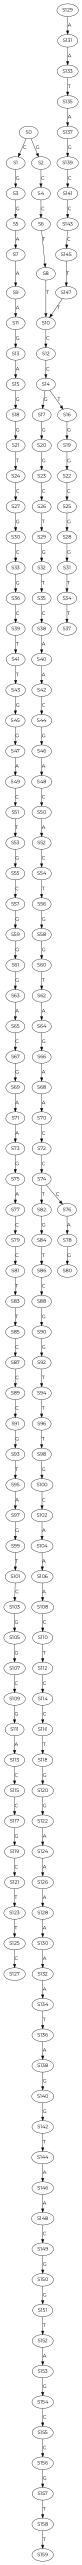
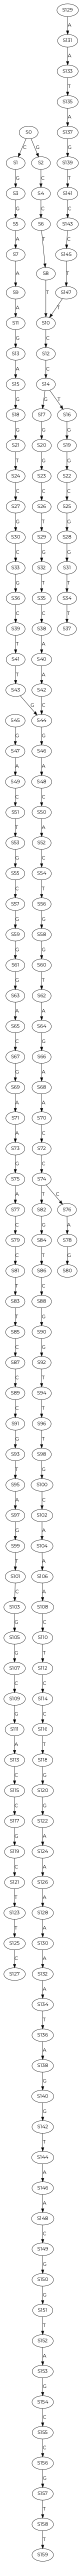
(69, 178) -> (69, 178)
(15, 704) -> (27, 704)
